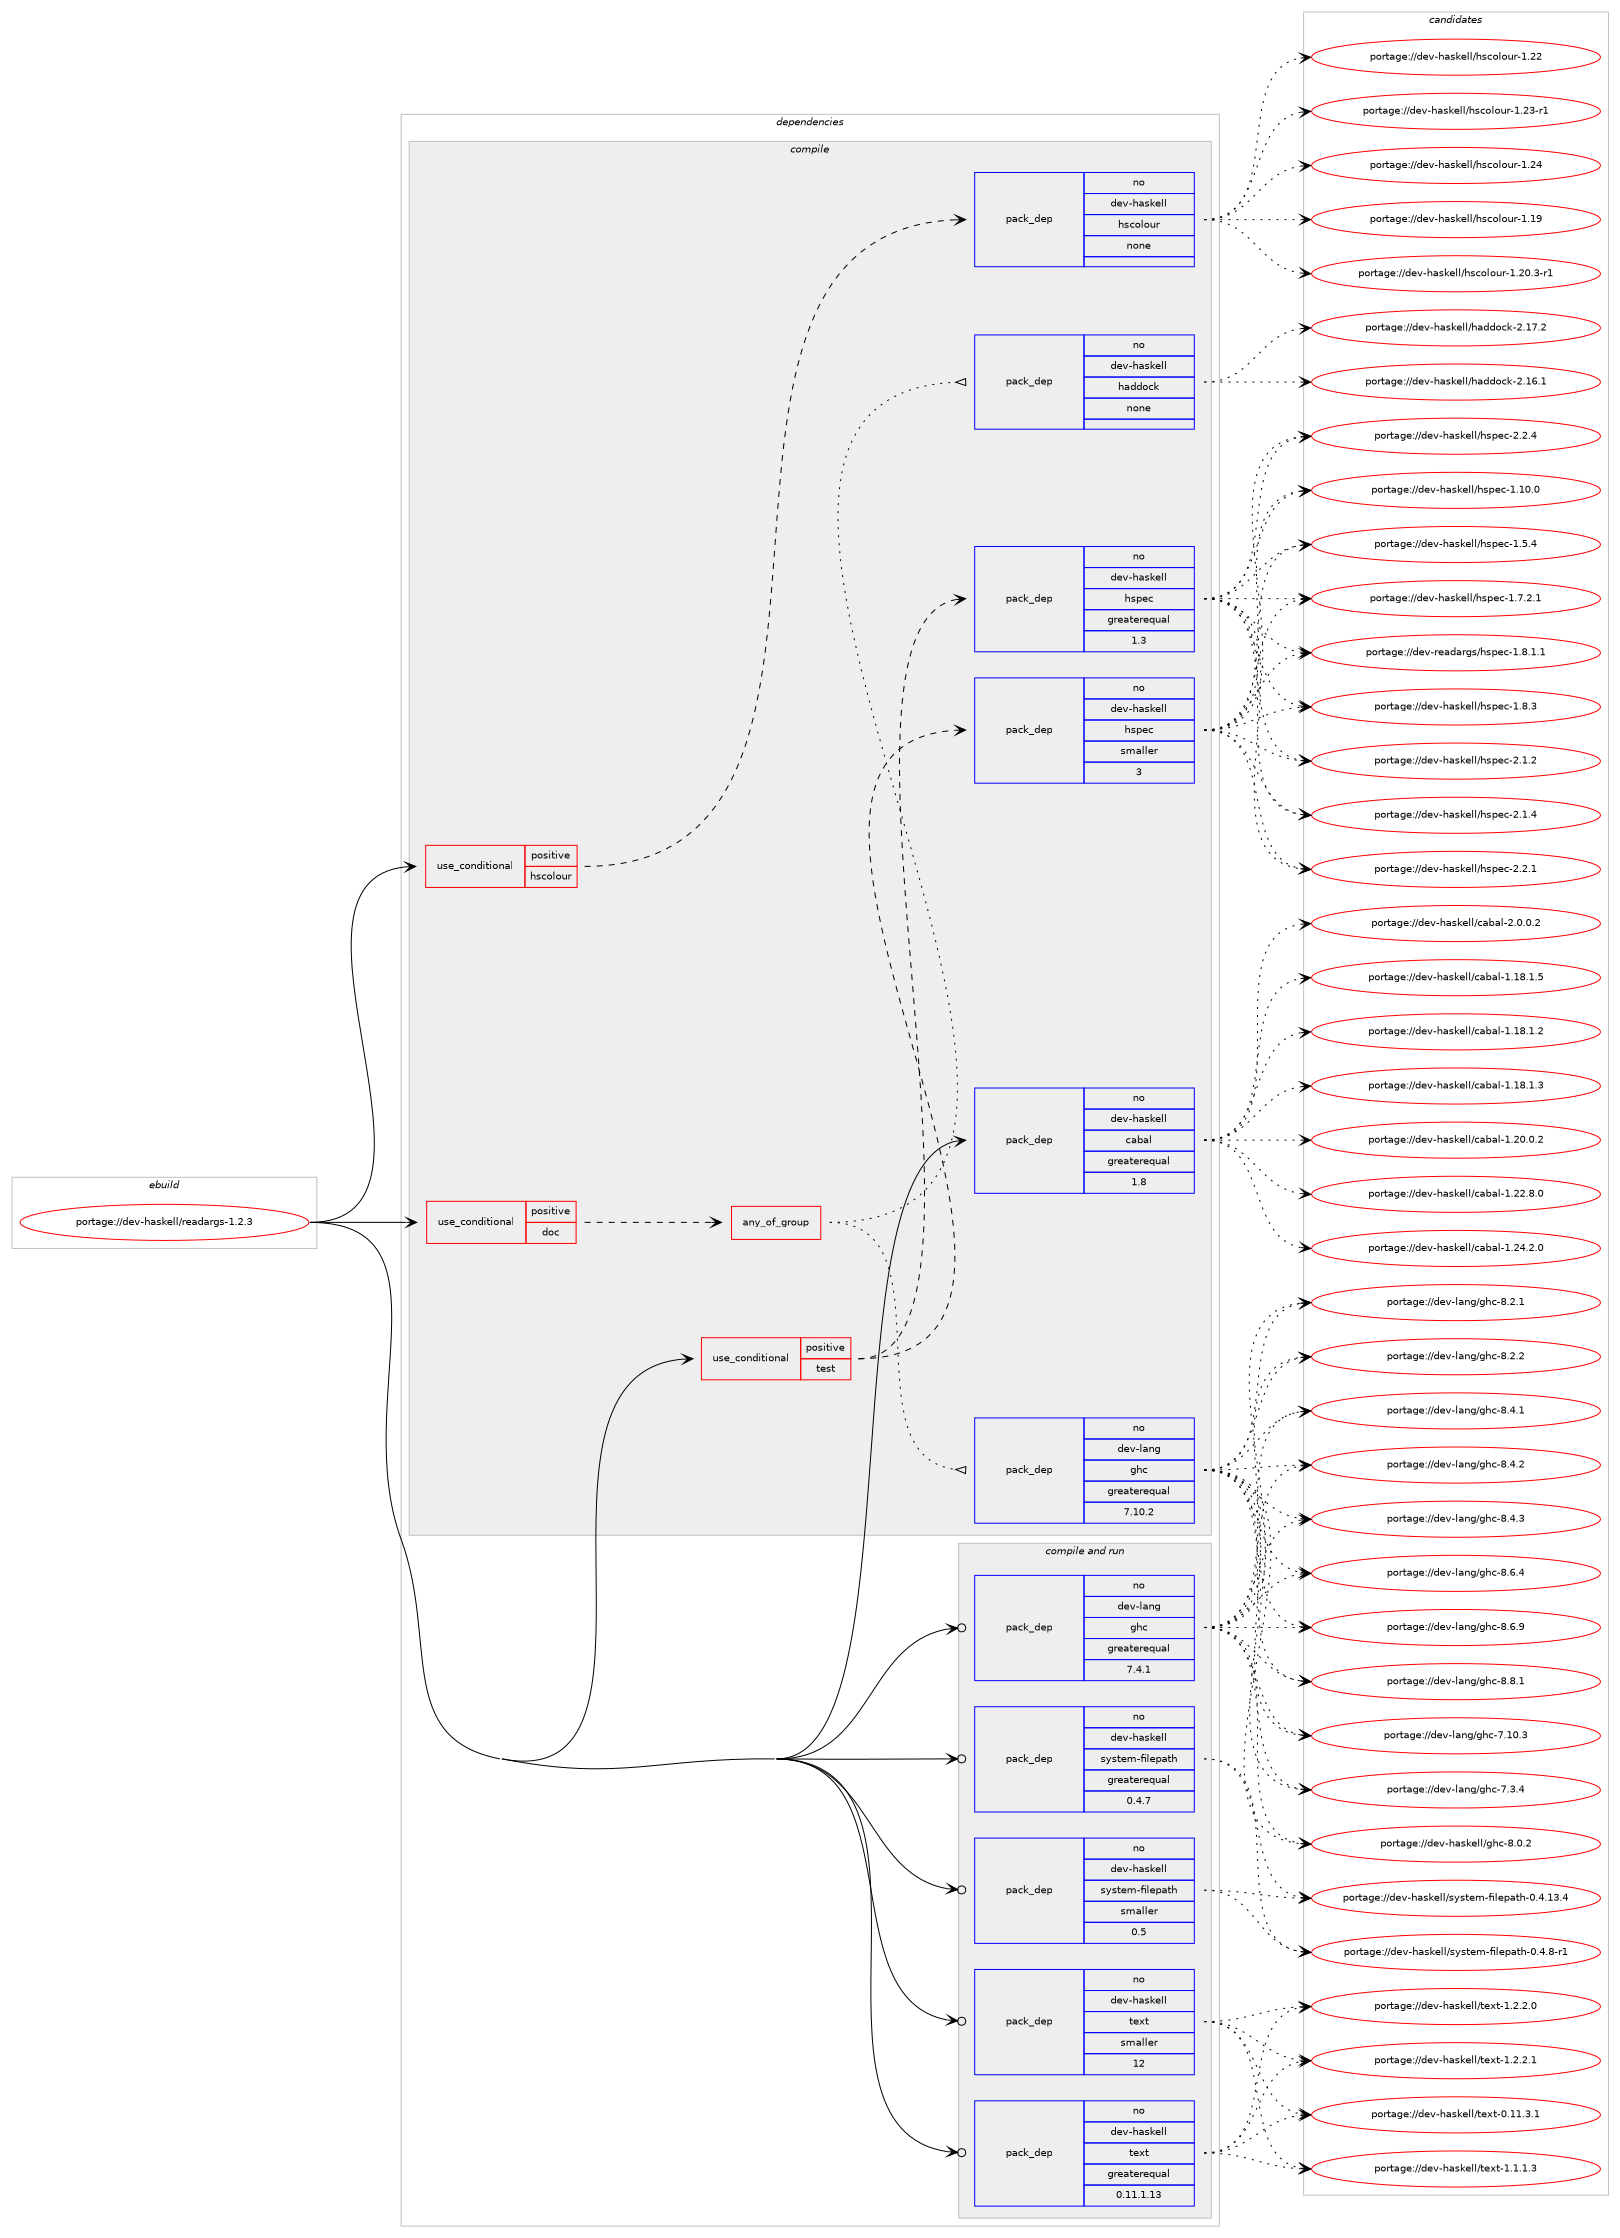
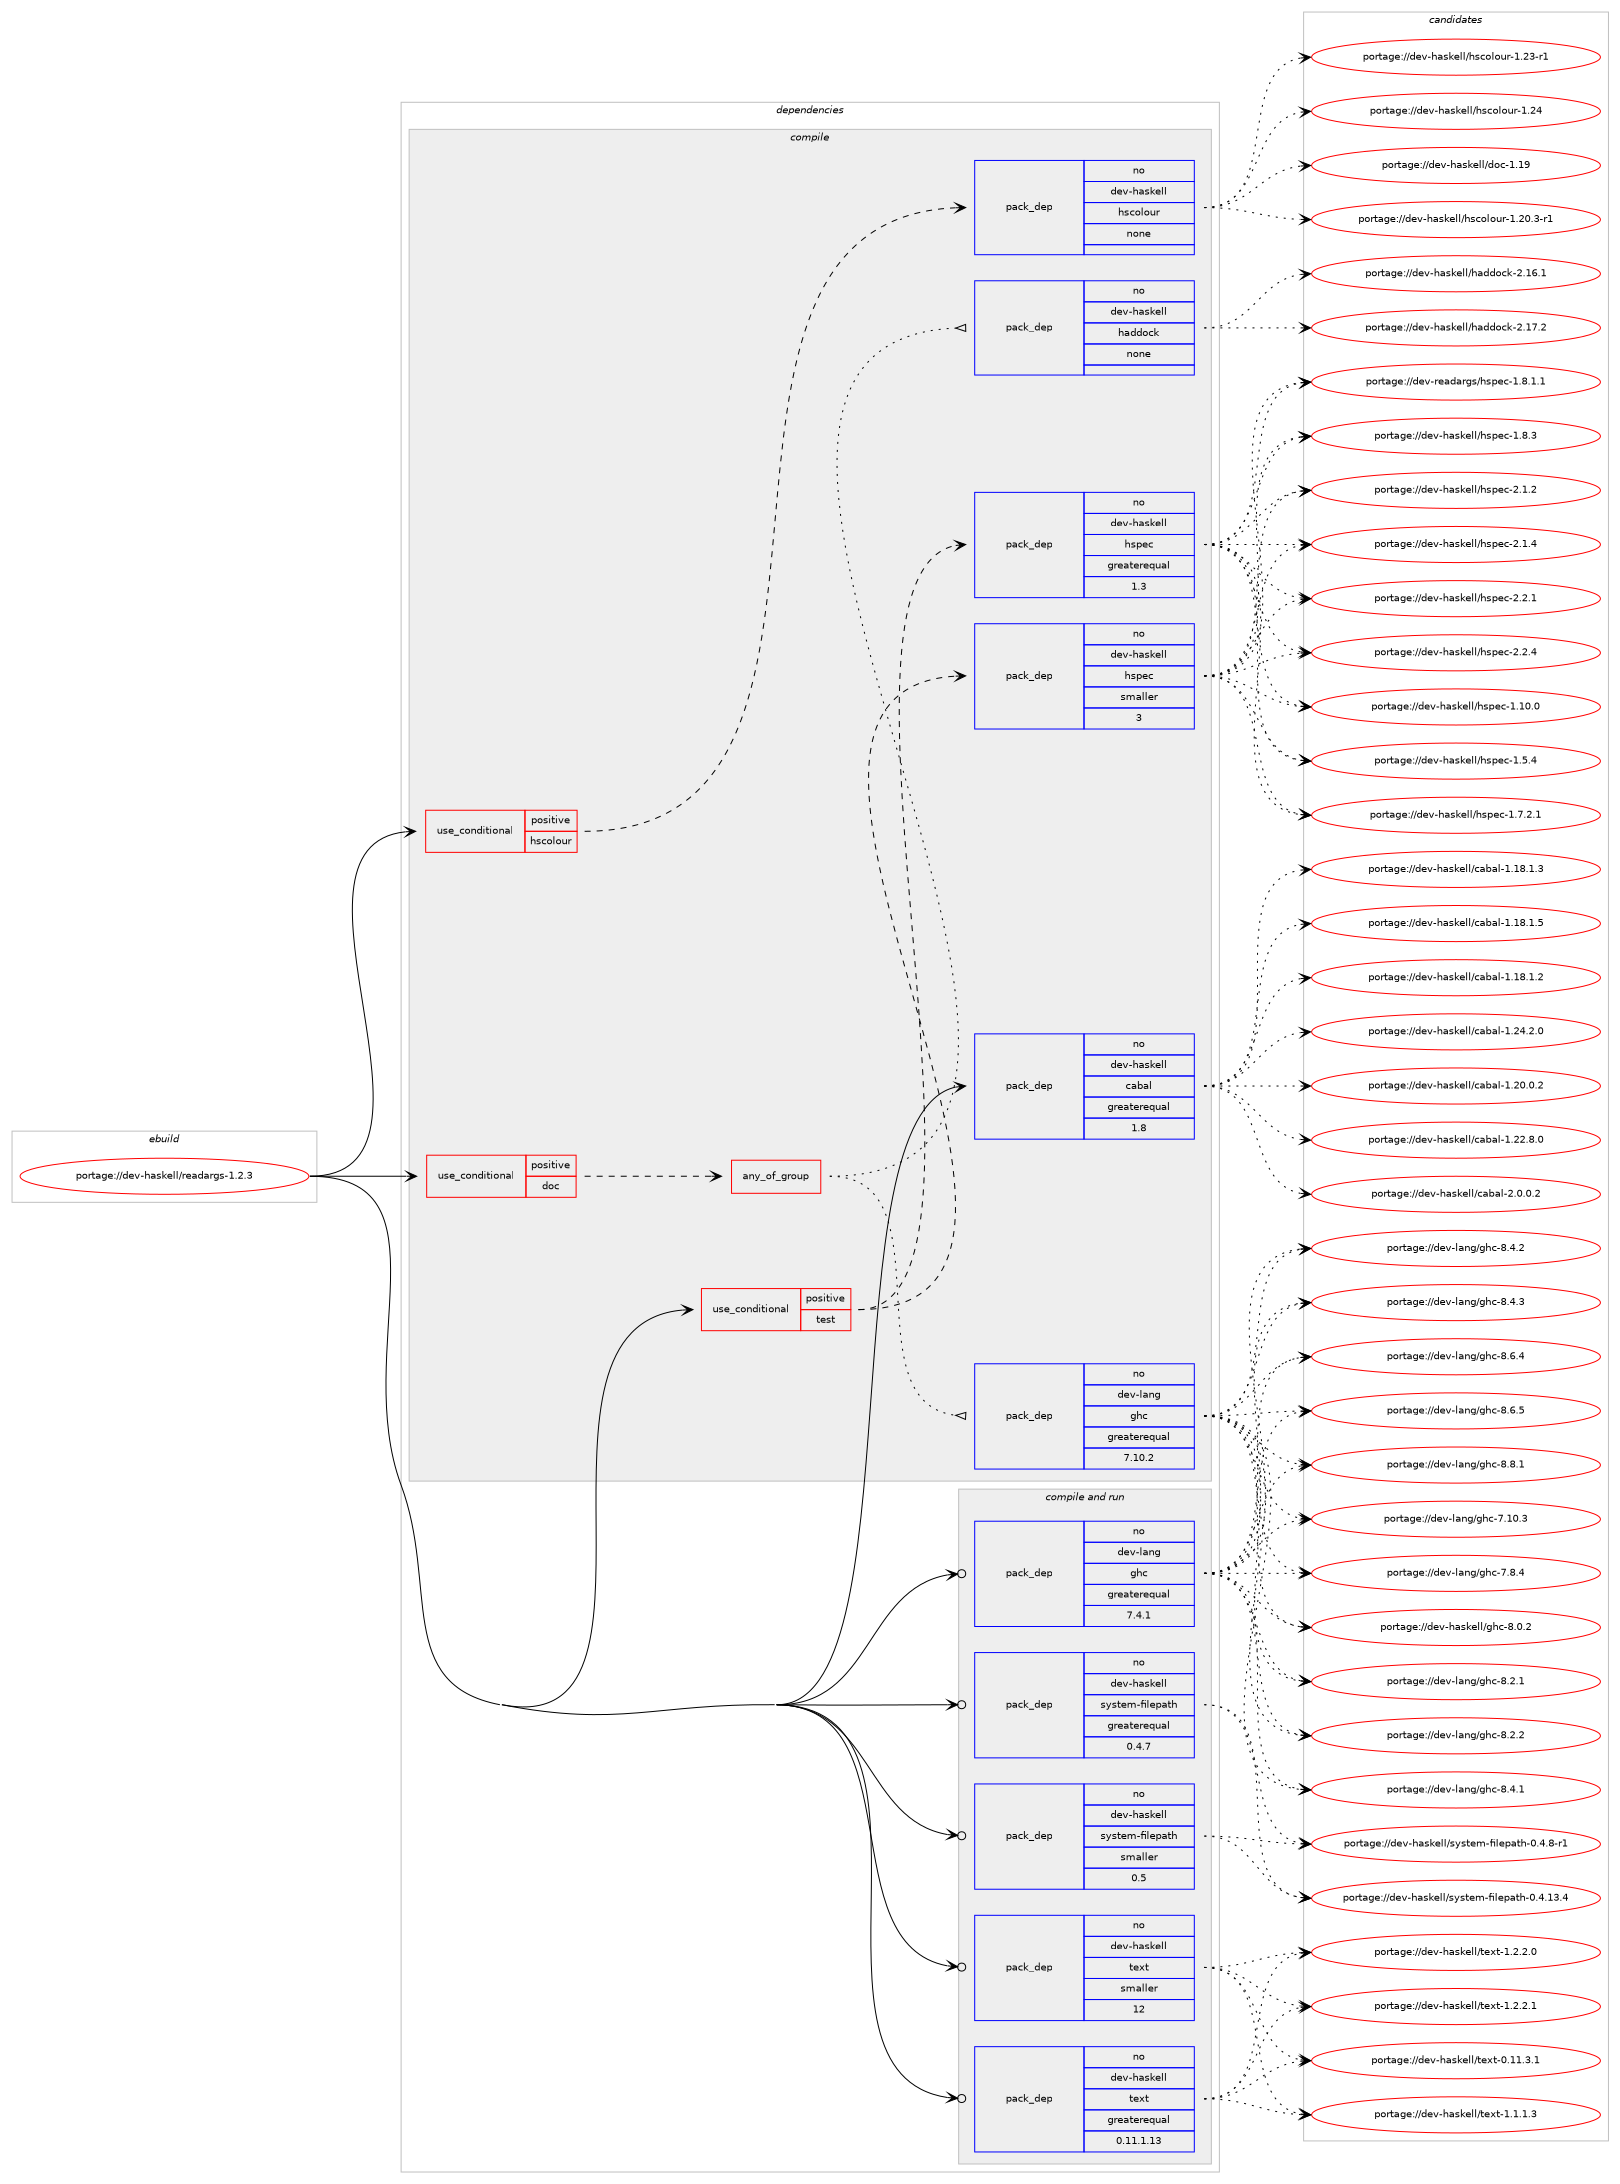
(1456, 57) -> none
(1456, 220) -> (1456, 165)
(1456, 1628) -> (1456, 1411)
(1456, 1790) -> (1456, 1573)
